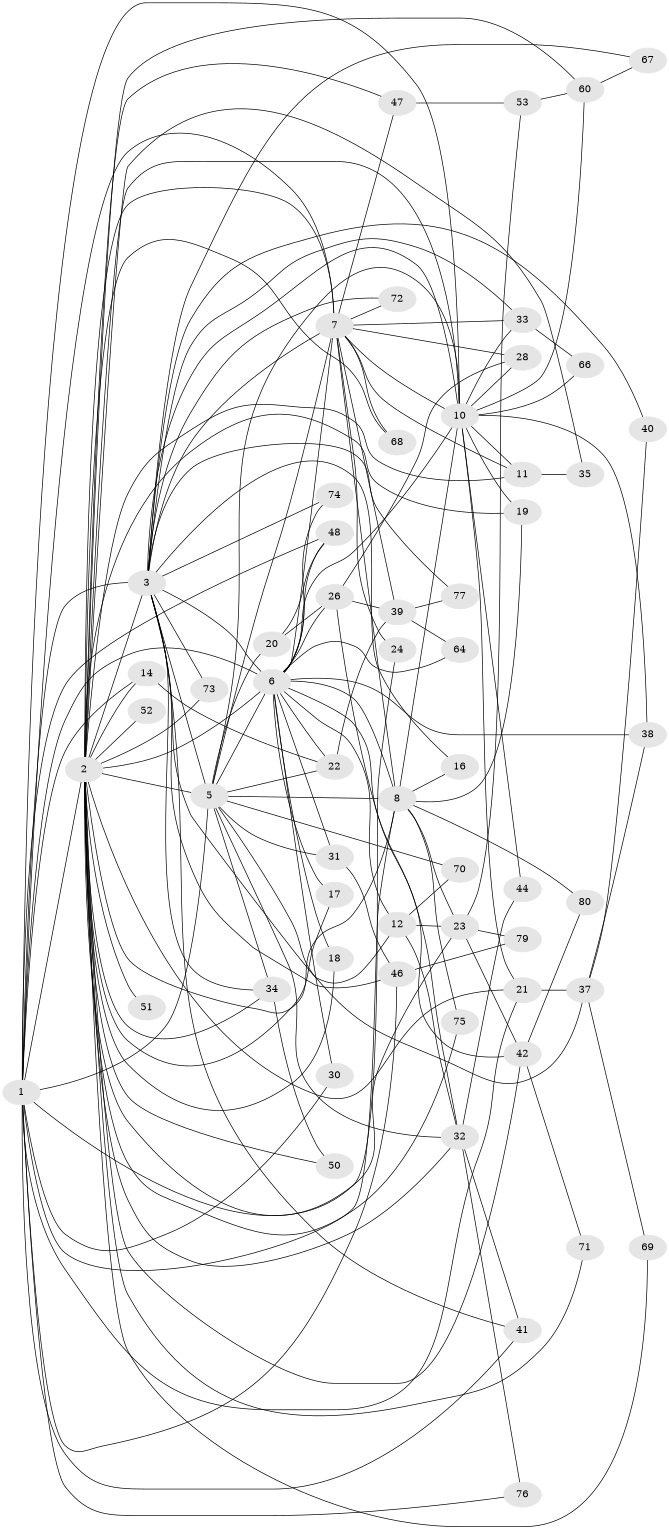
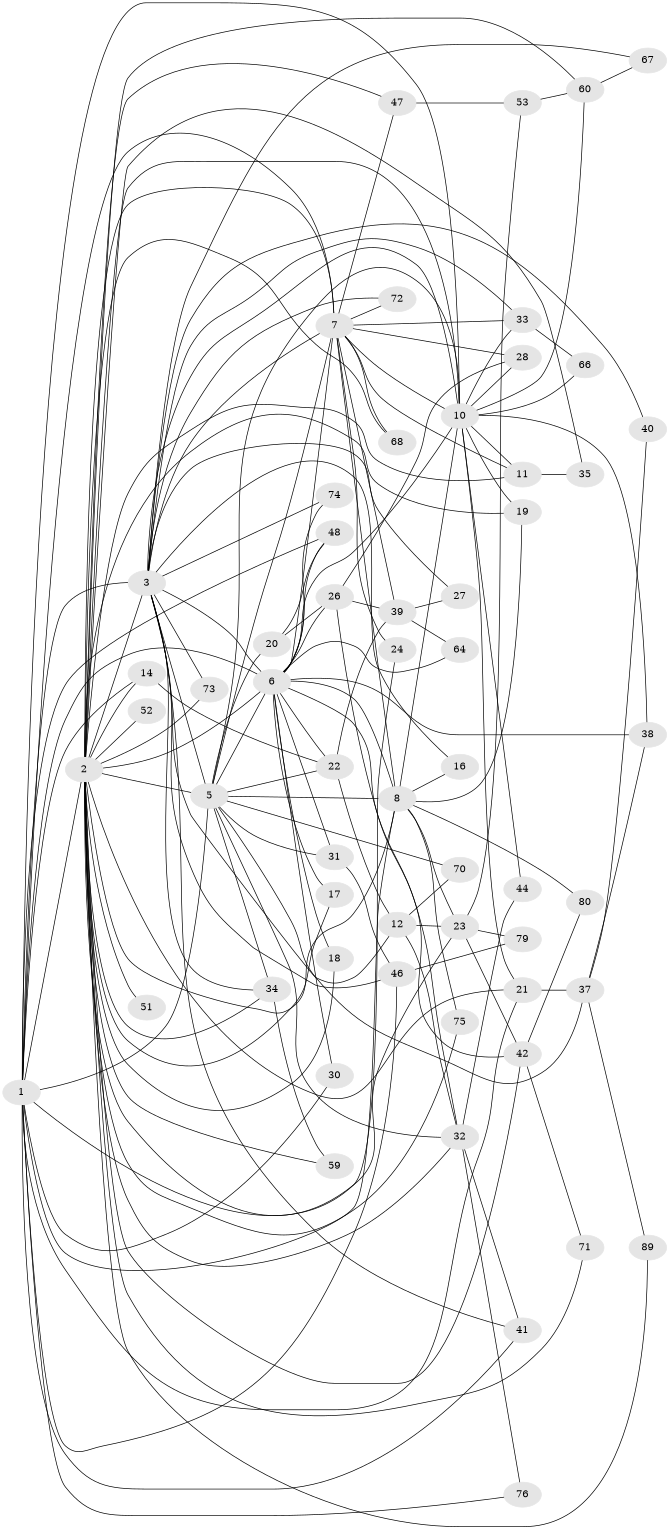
(460, 596) -> (460, 596)
(370, 806) -> (360, 848)
(335, 1166) -> (335, 1166)
(648, 1248) -> (648, 1248)
